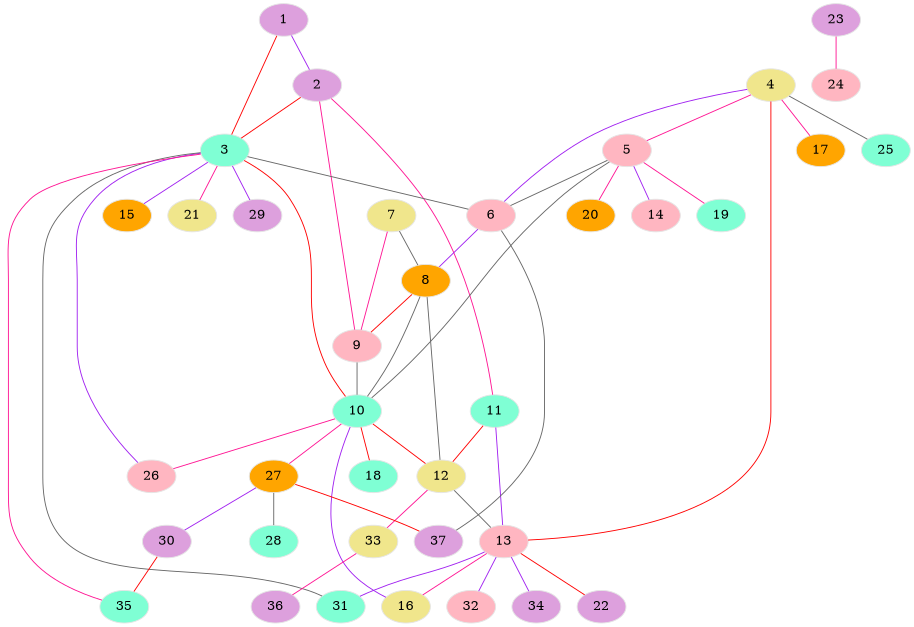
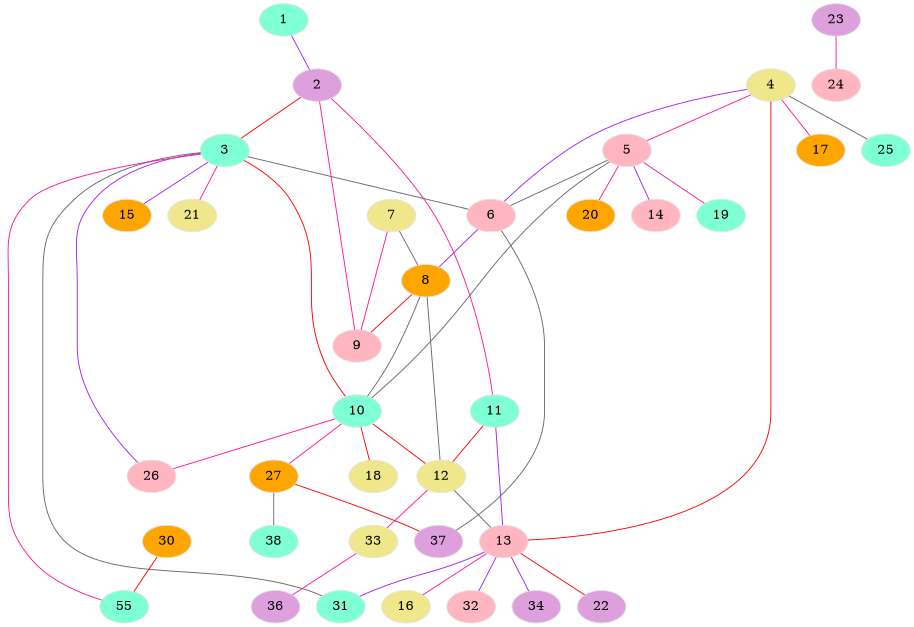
(284, 20) -> (284, 20)
(254, 85) -> none
(257, 216) -> none
(357, 379) -> none
(373, 476) -> (373, 476)
(220, 509) -> none
(331, 522) -> none
(167, 542) -> (167, 542)
(274, 542) -> (274, 542)
(124, 607) -> (124, 607)
